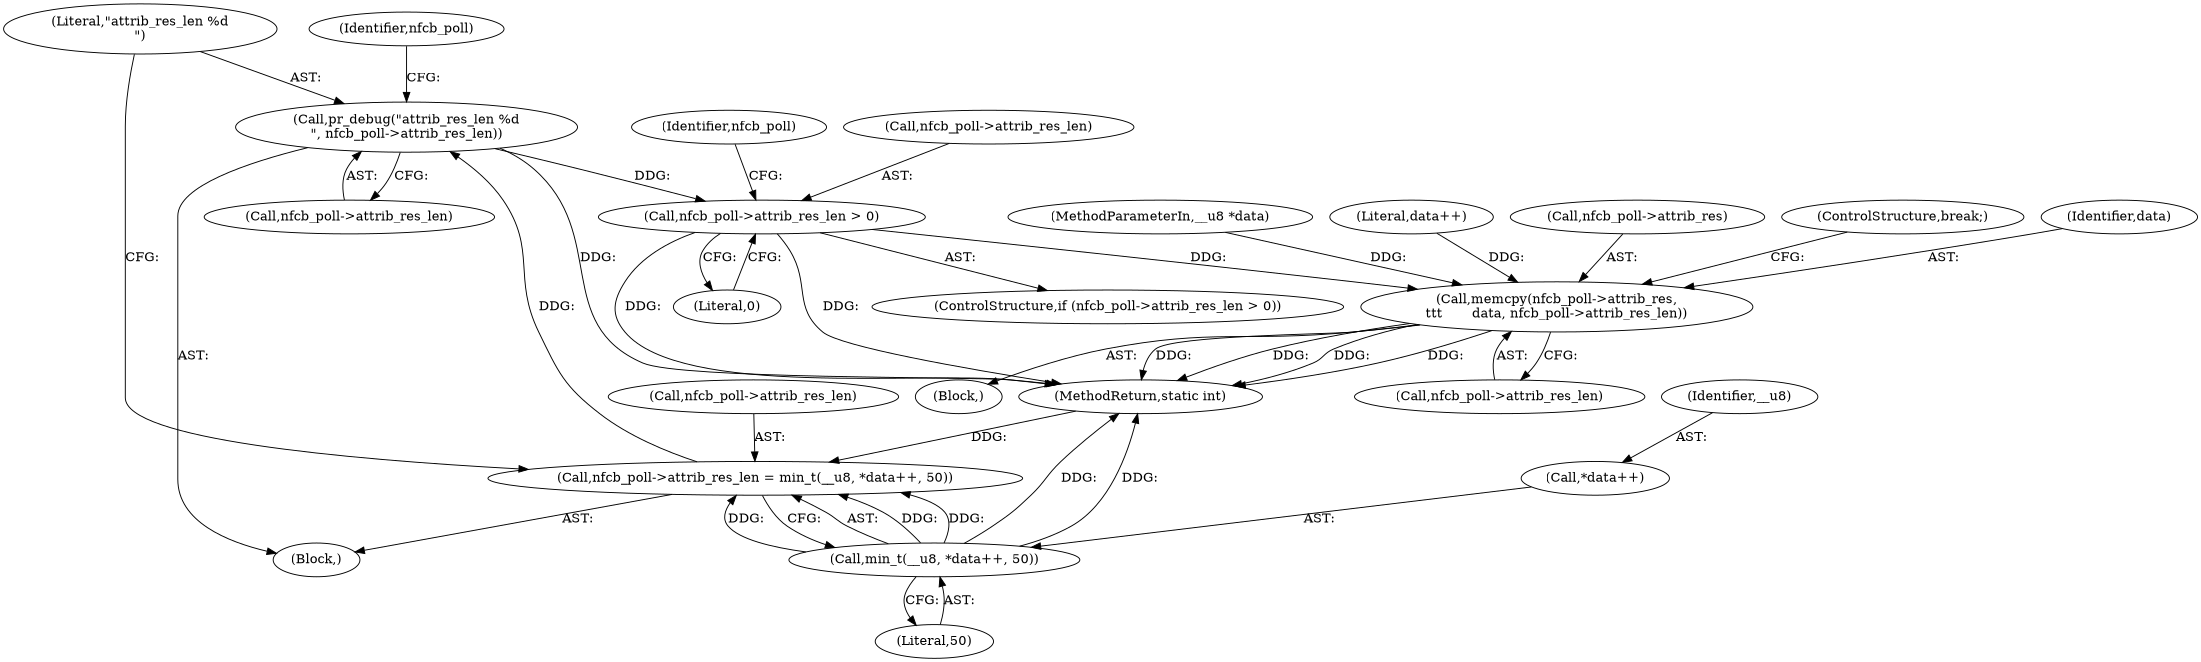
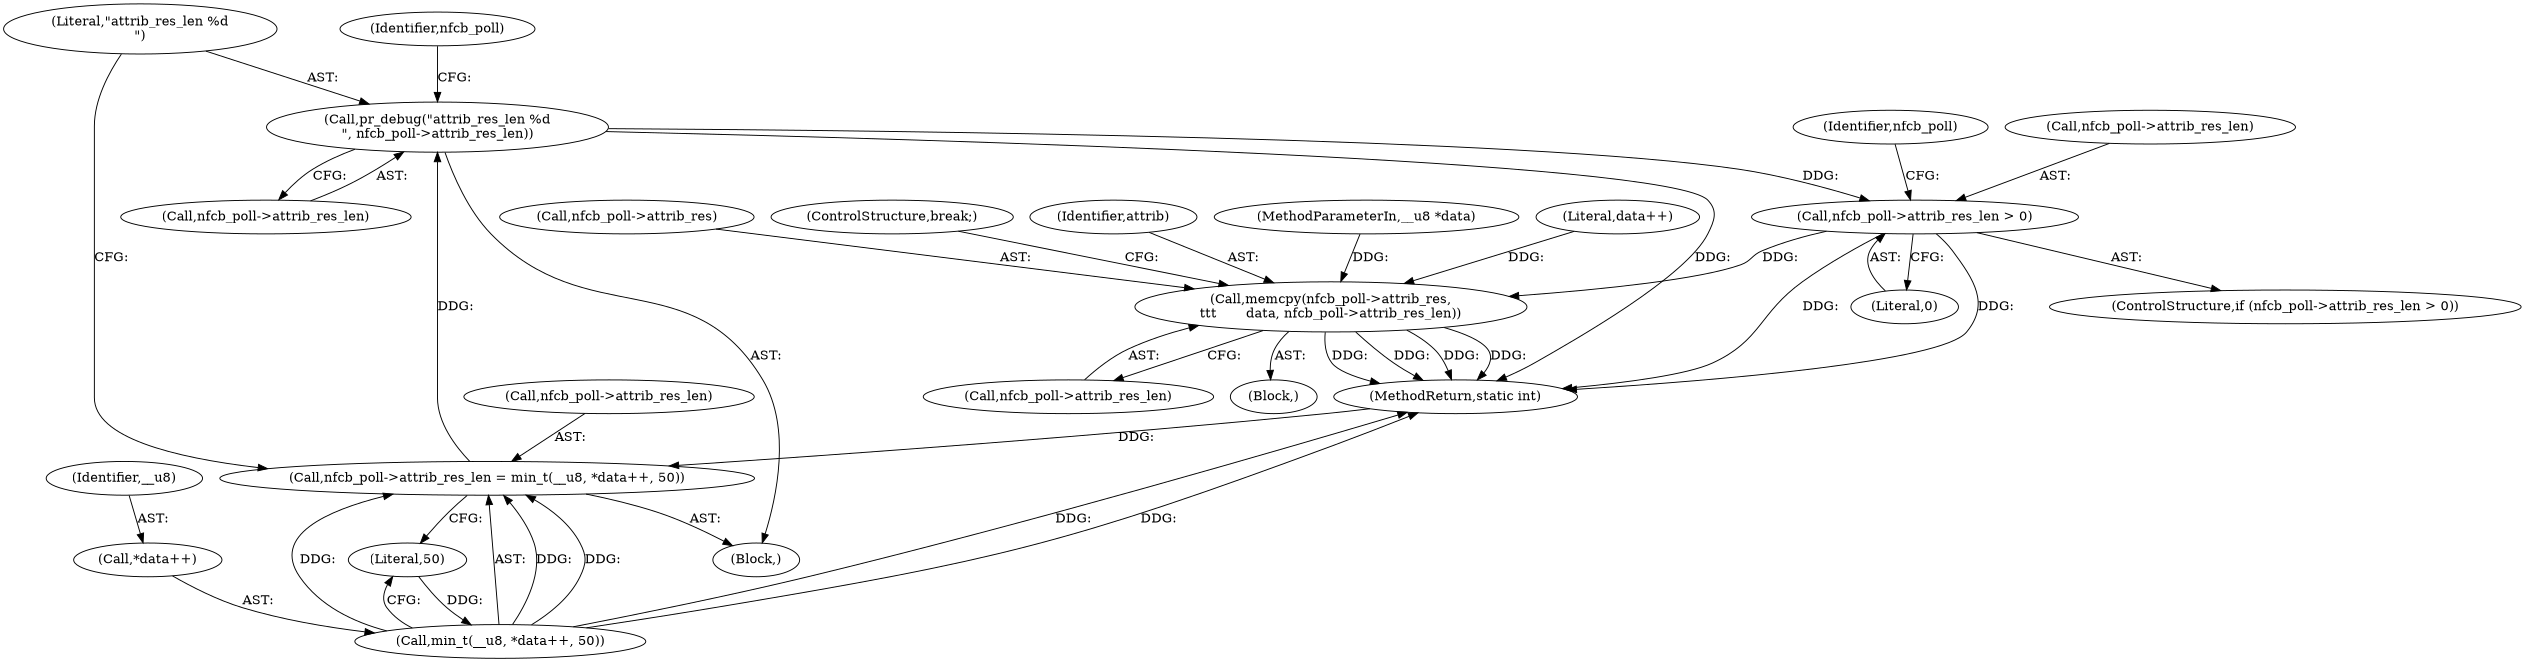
(2119, 217) -> (1113, 217)
(767, 258) -> (1888, 258)
(789, 527) -> (446, 515)
(962, 601) -> (467, 601)
